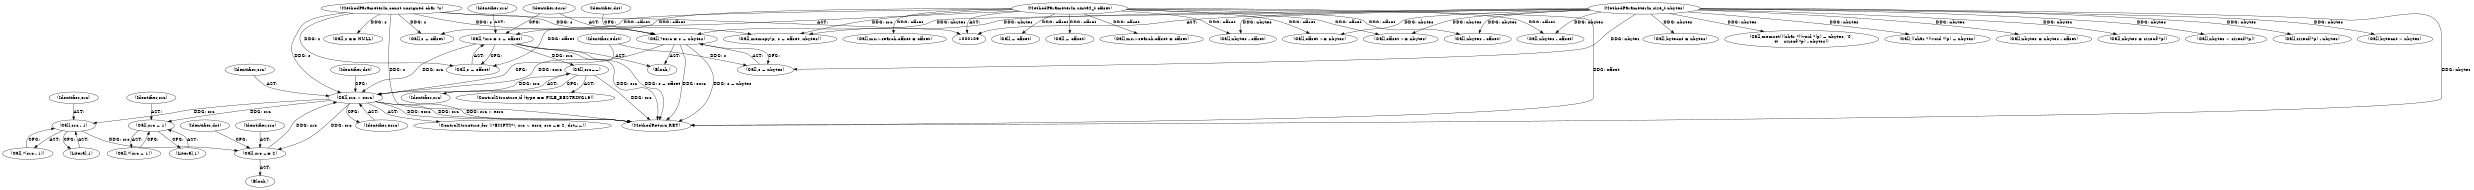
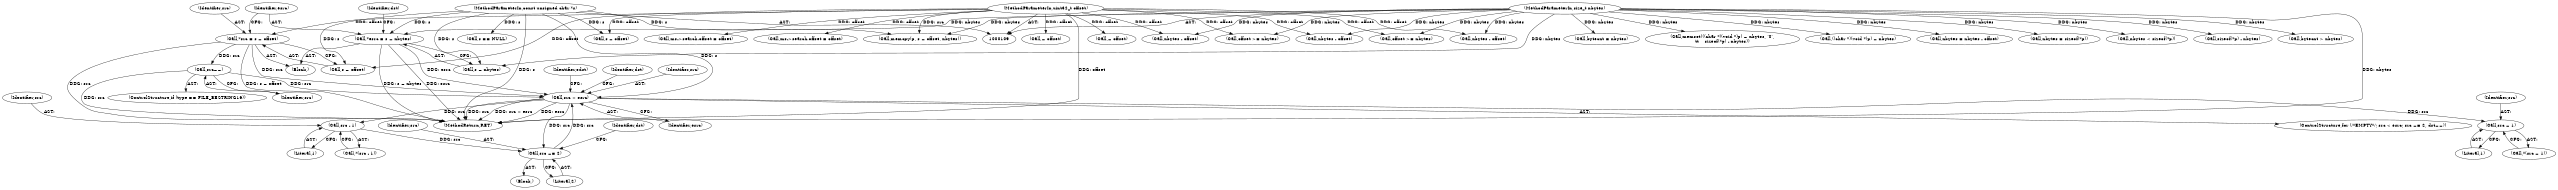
(681, 53) -> (435, 36)
none -> (565, 182)
